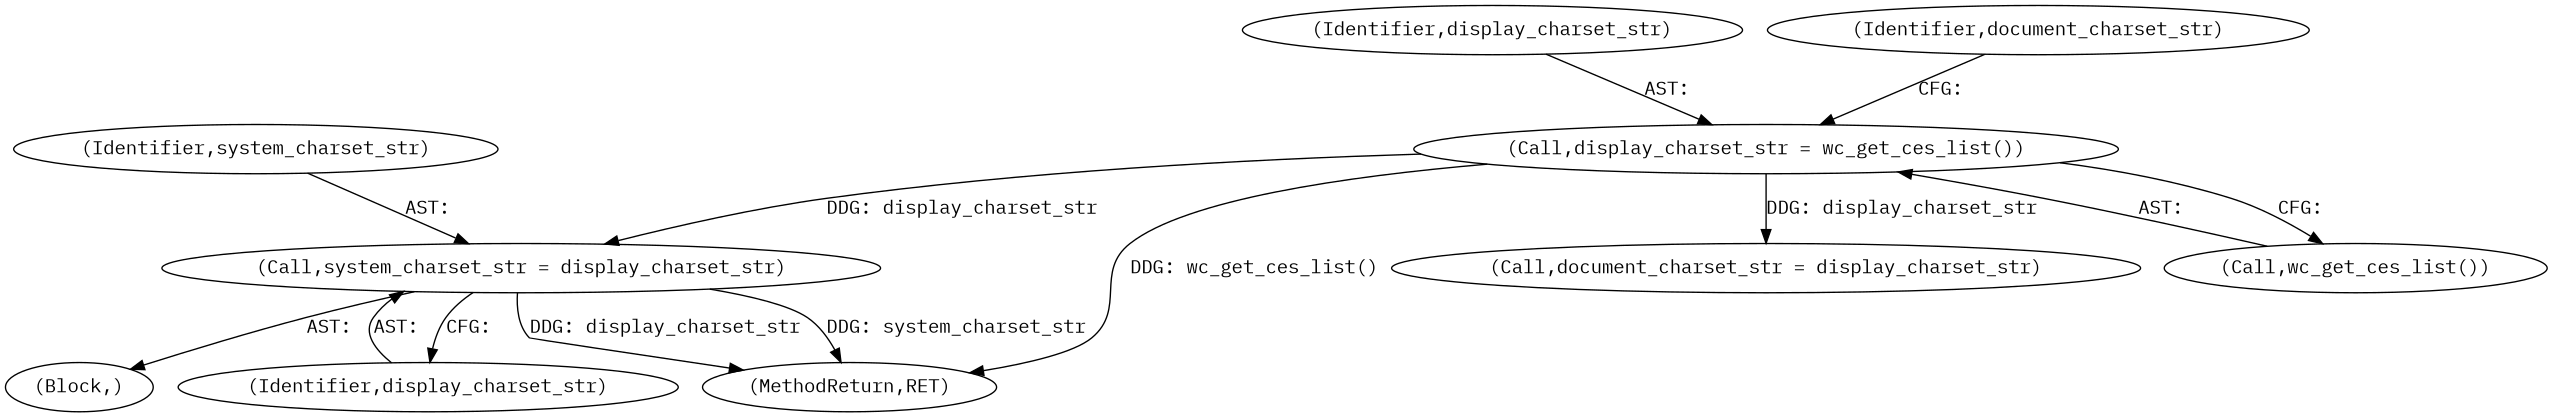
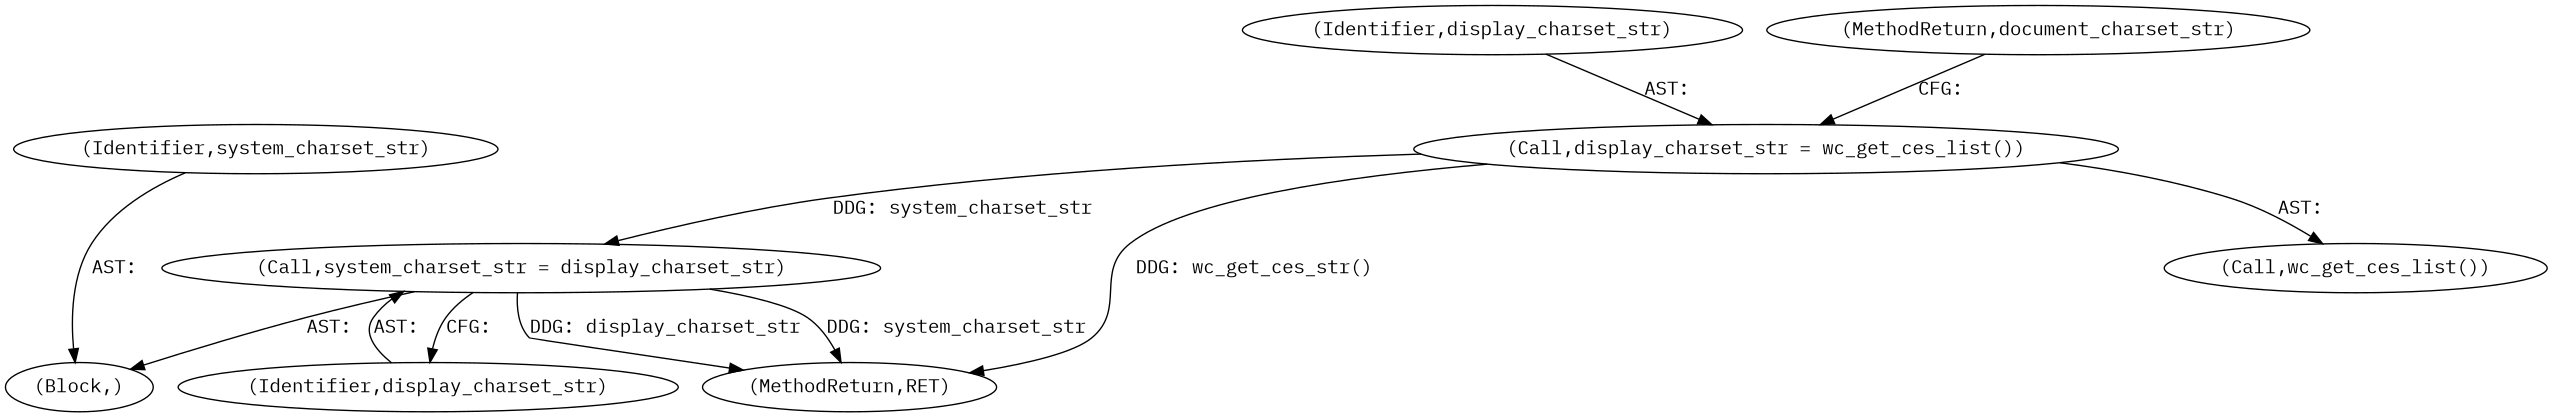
(2038, 30) -> (2038, 30)
(382, 206) -> (95, 239)
(2090, 208) -> none
(962, 209) -> (962, 209)
(2307, 209) -> (2307, 209)
(1255, 268) -> (1255, 268)
(1766, 268) -> none
